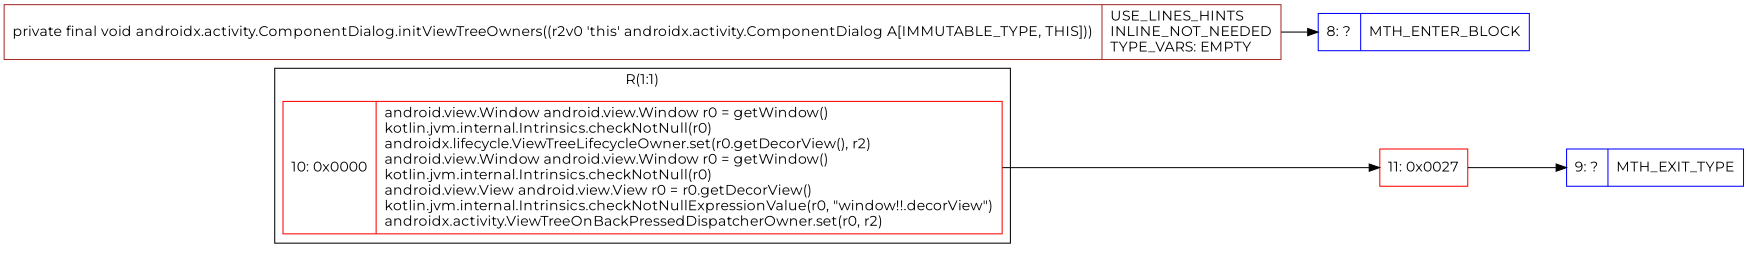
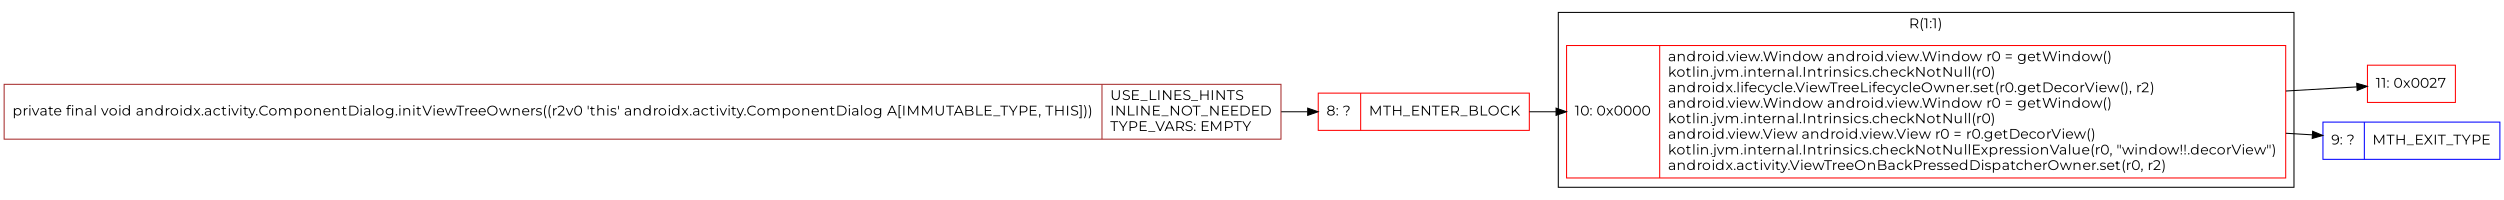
(1424, 32) -> (1424, 112)
none -> (1543, 112)
(1512, 168) -> (2300, 134)
